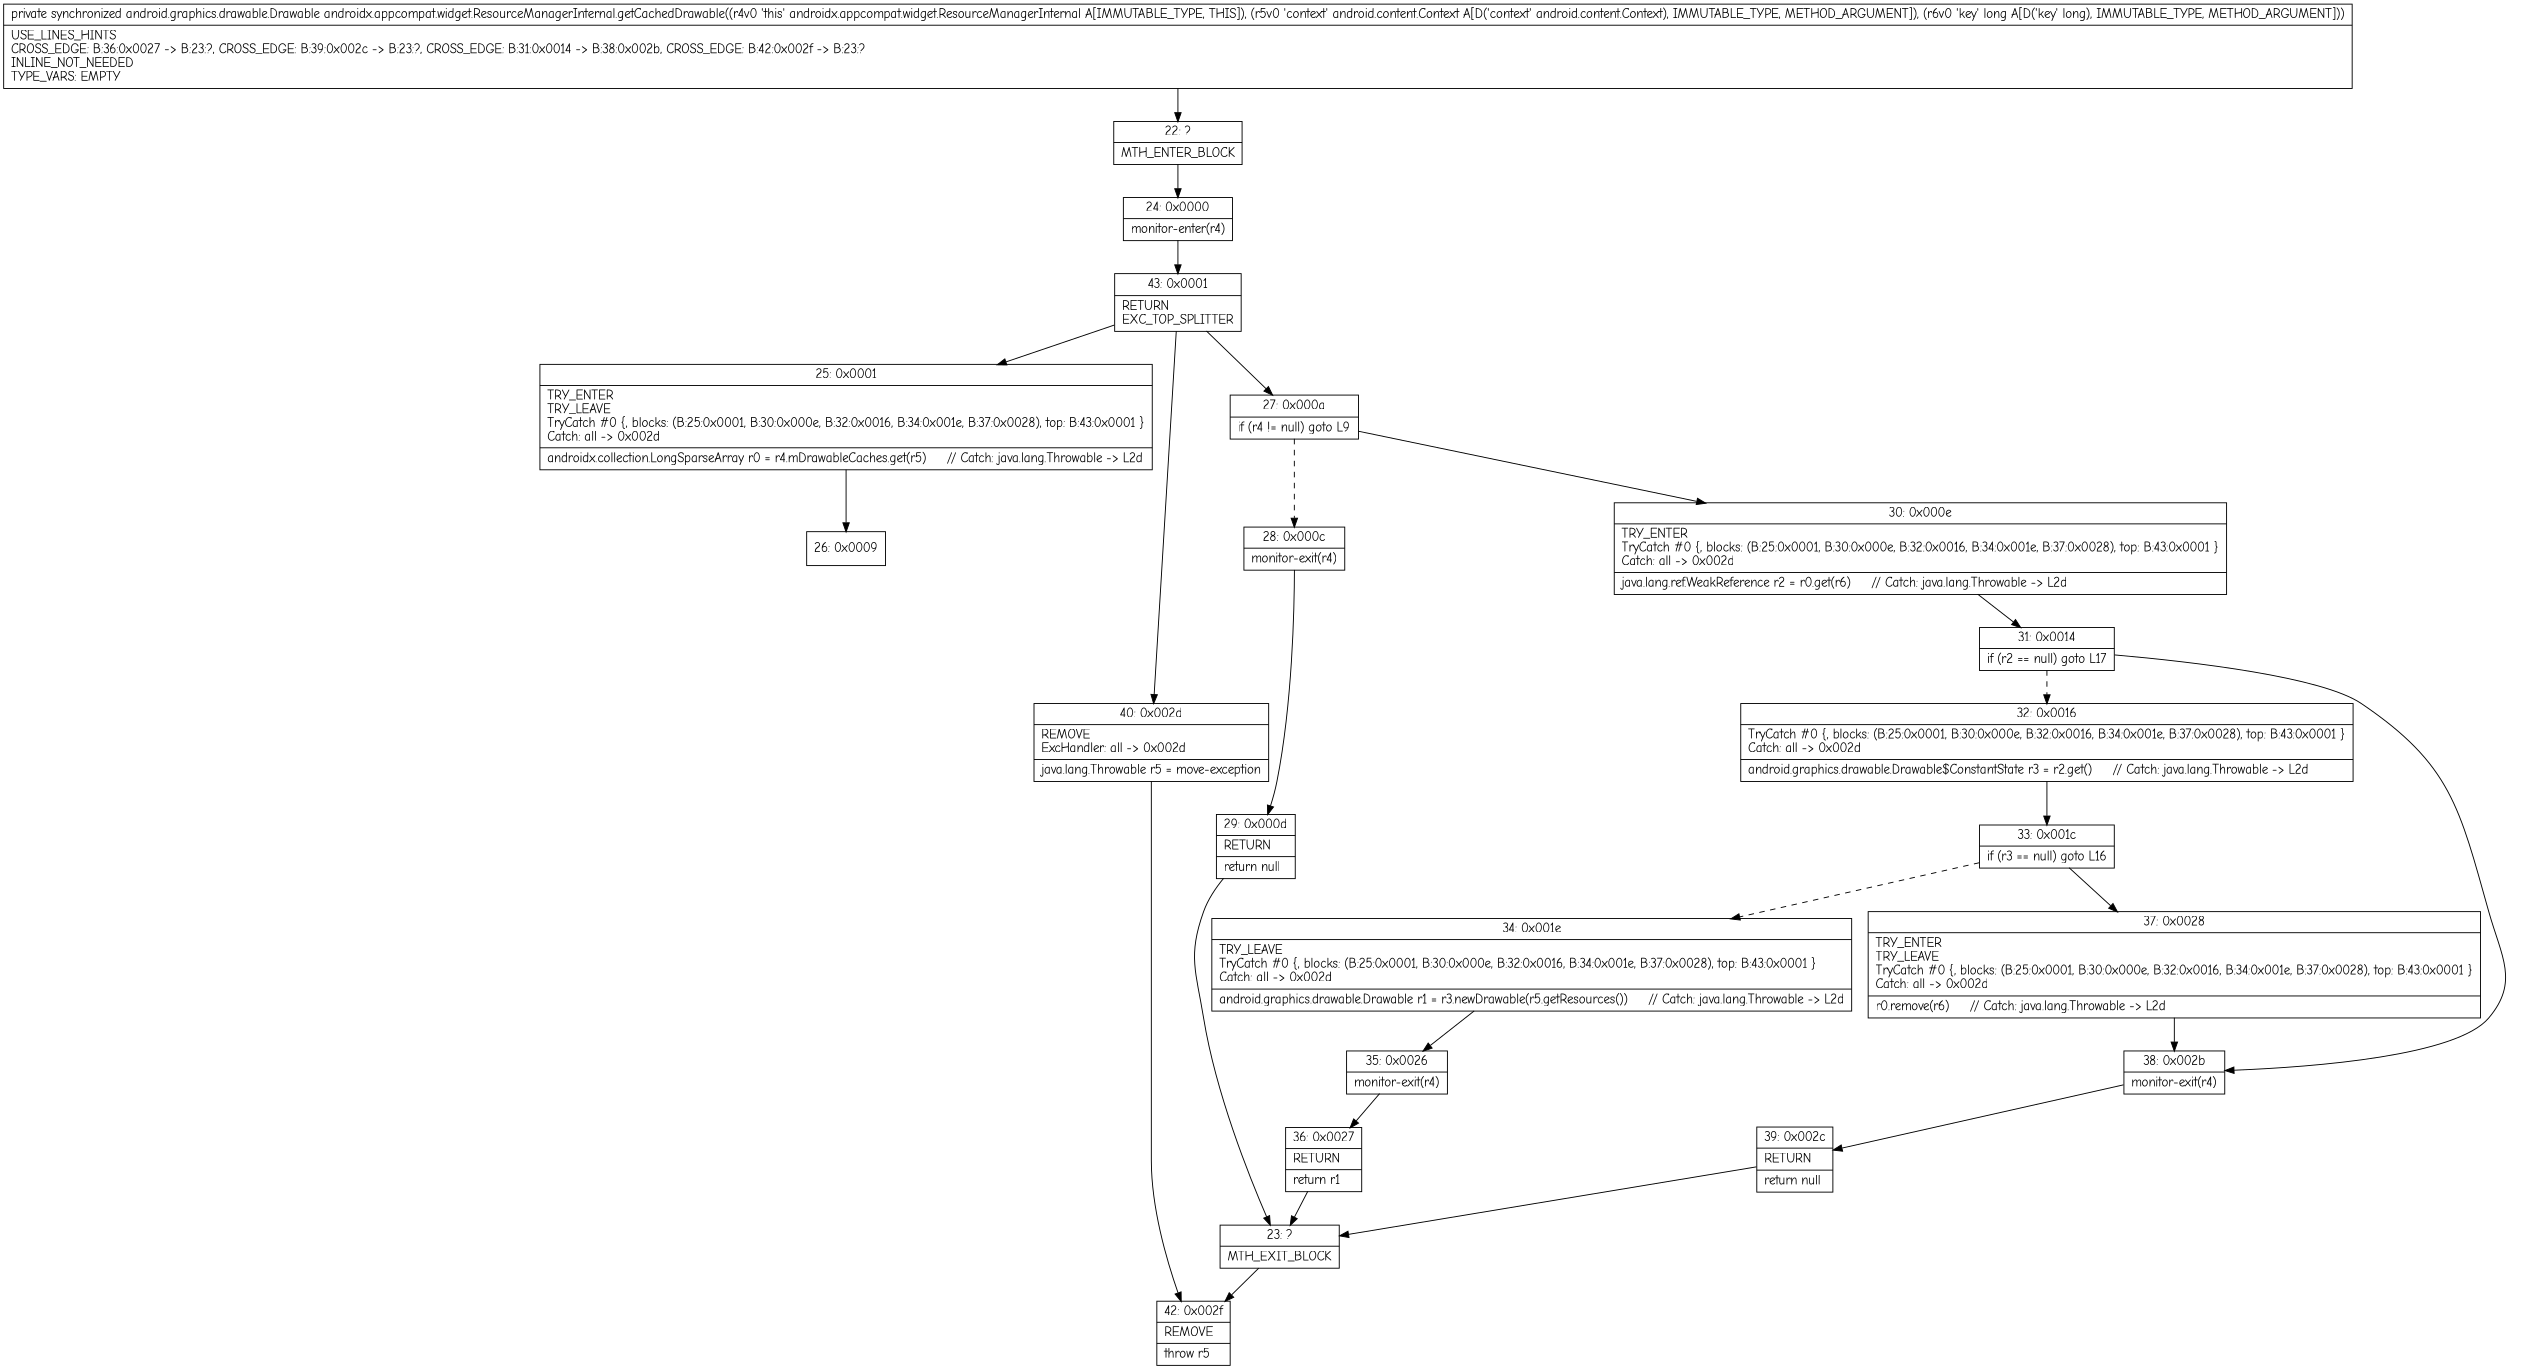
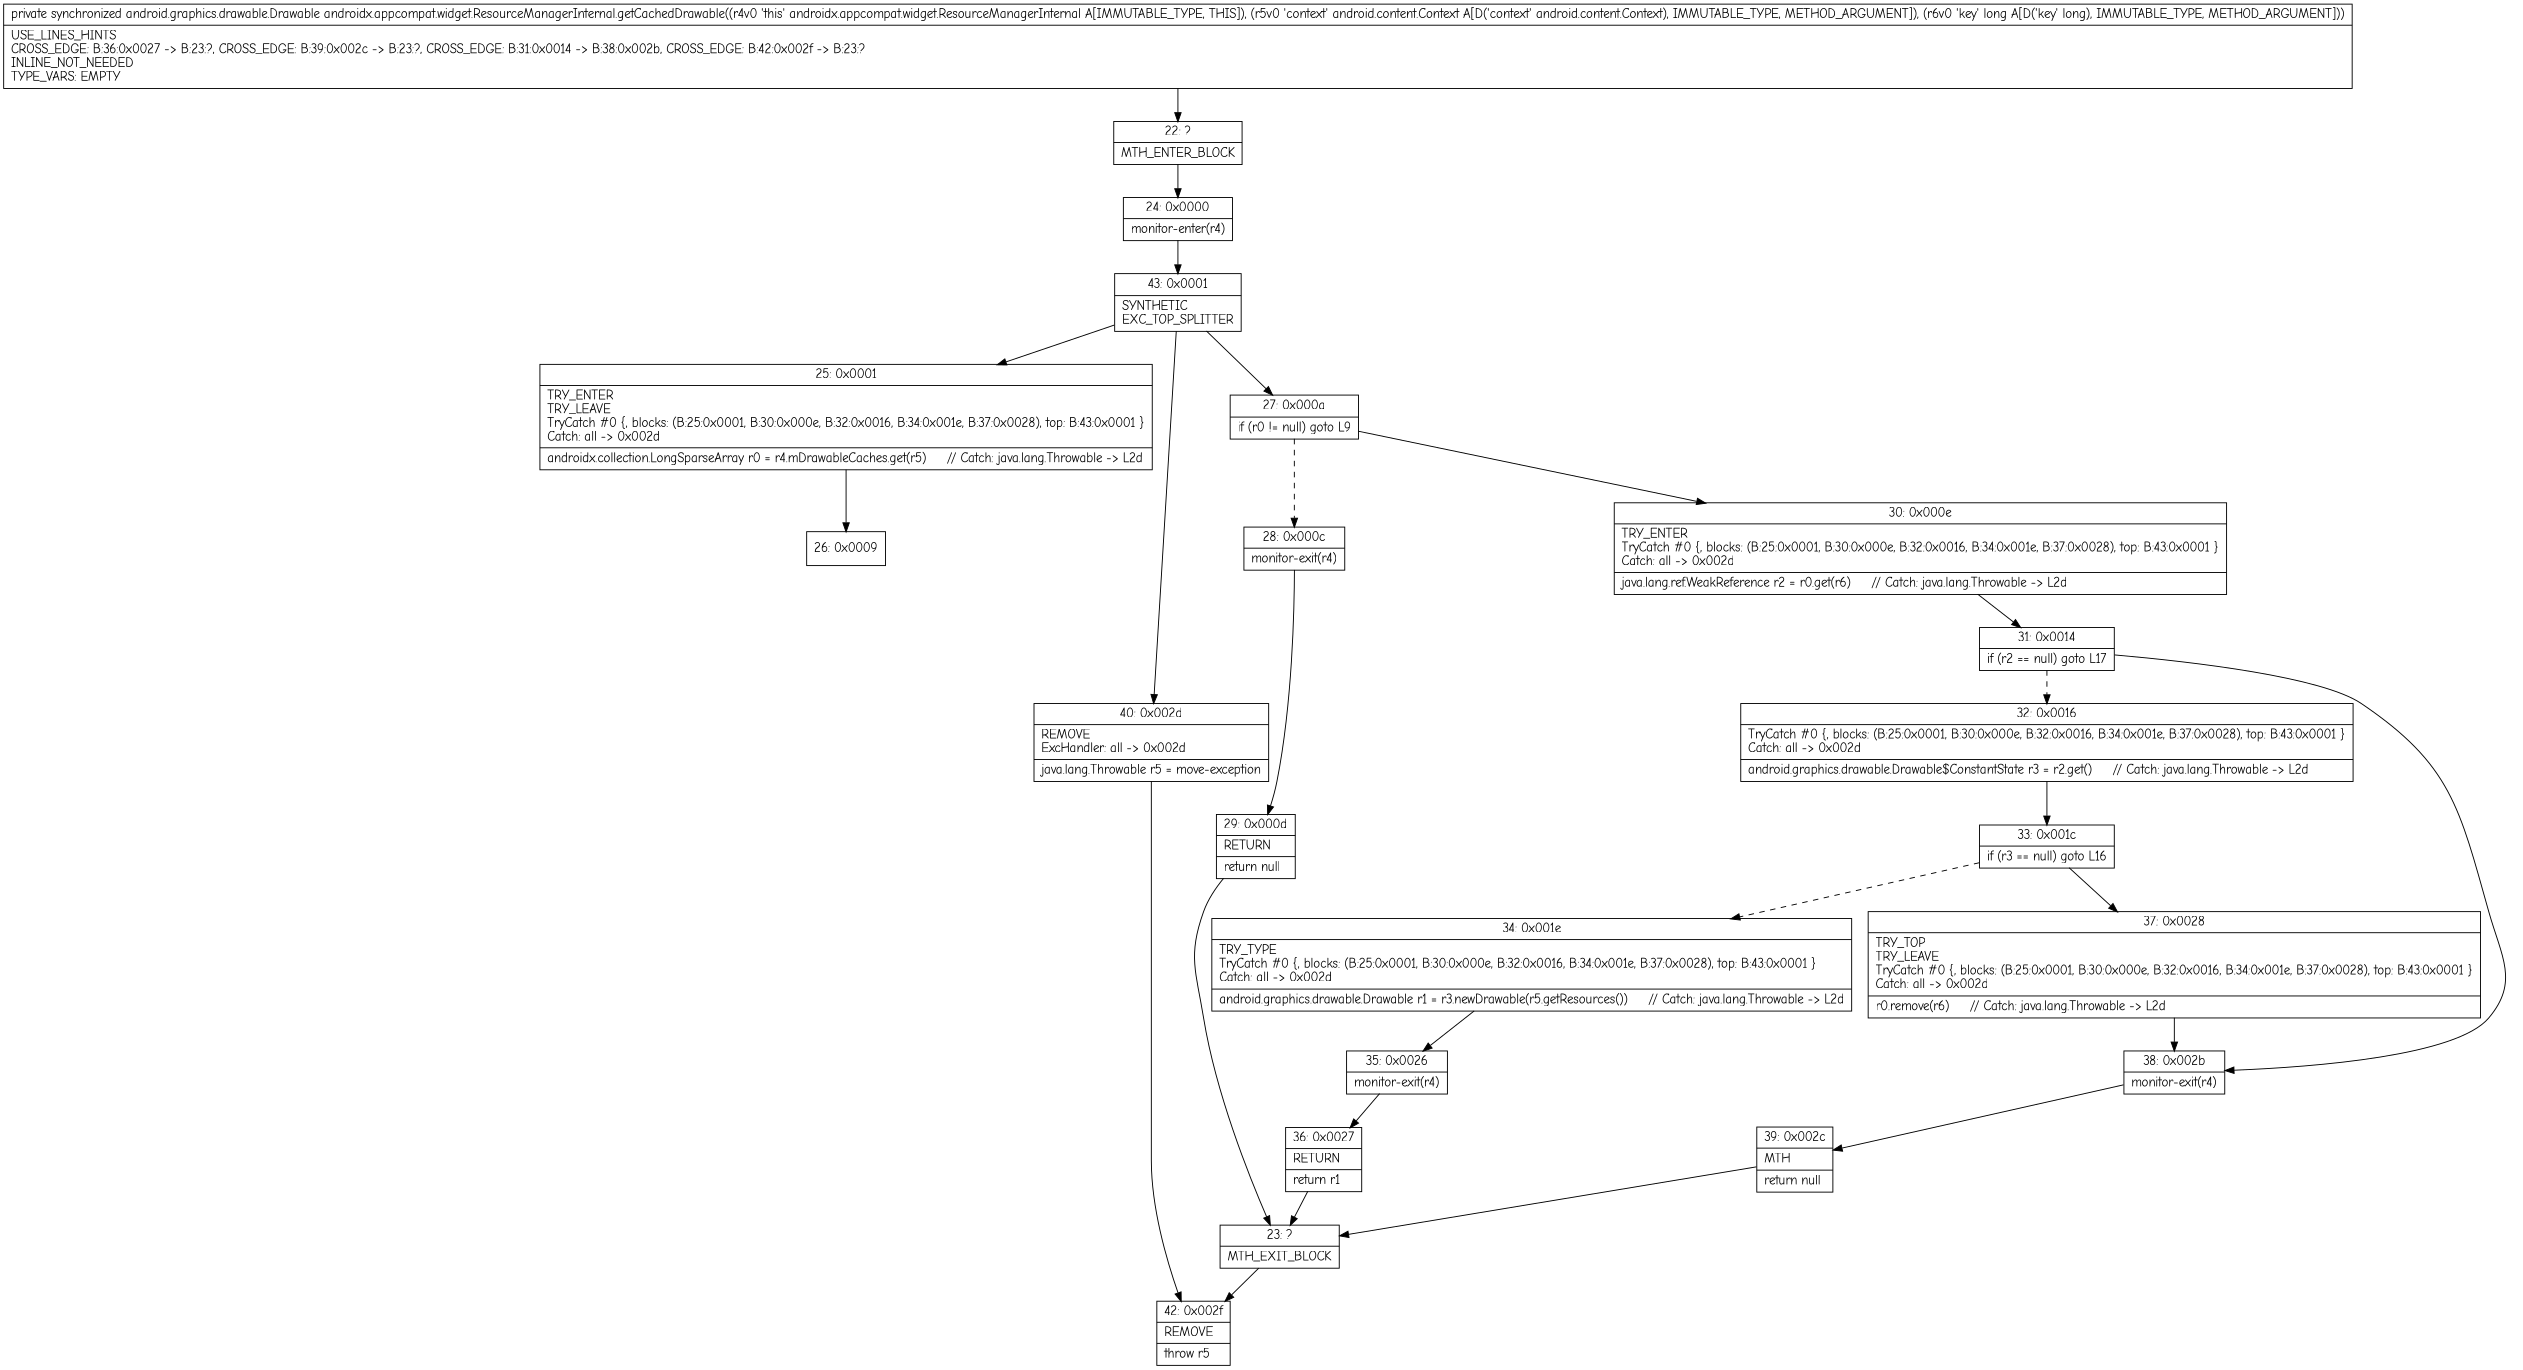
(1146, 306) -> (1155, 306)
(1294, 428) -> (1294, 428)
(1909, 943) -> (1901, 943)
(1251, 950) -> (1248, 950)
(1788, 1159) -> (1777, 1159)
